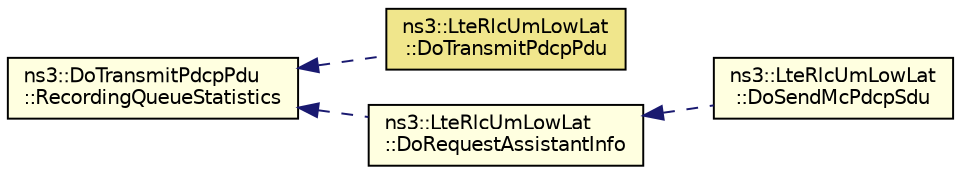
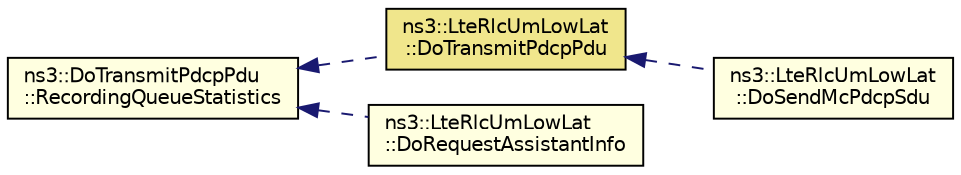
(688, 109) -> (679, 65)
